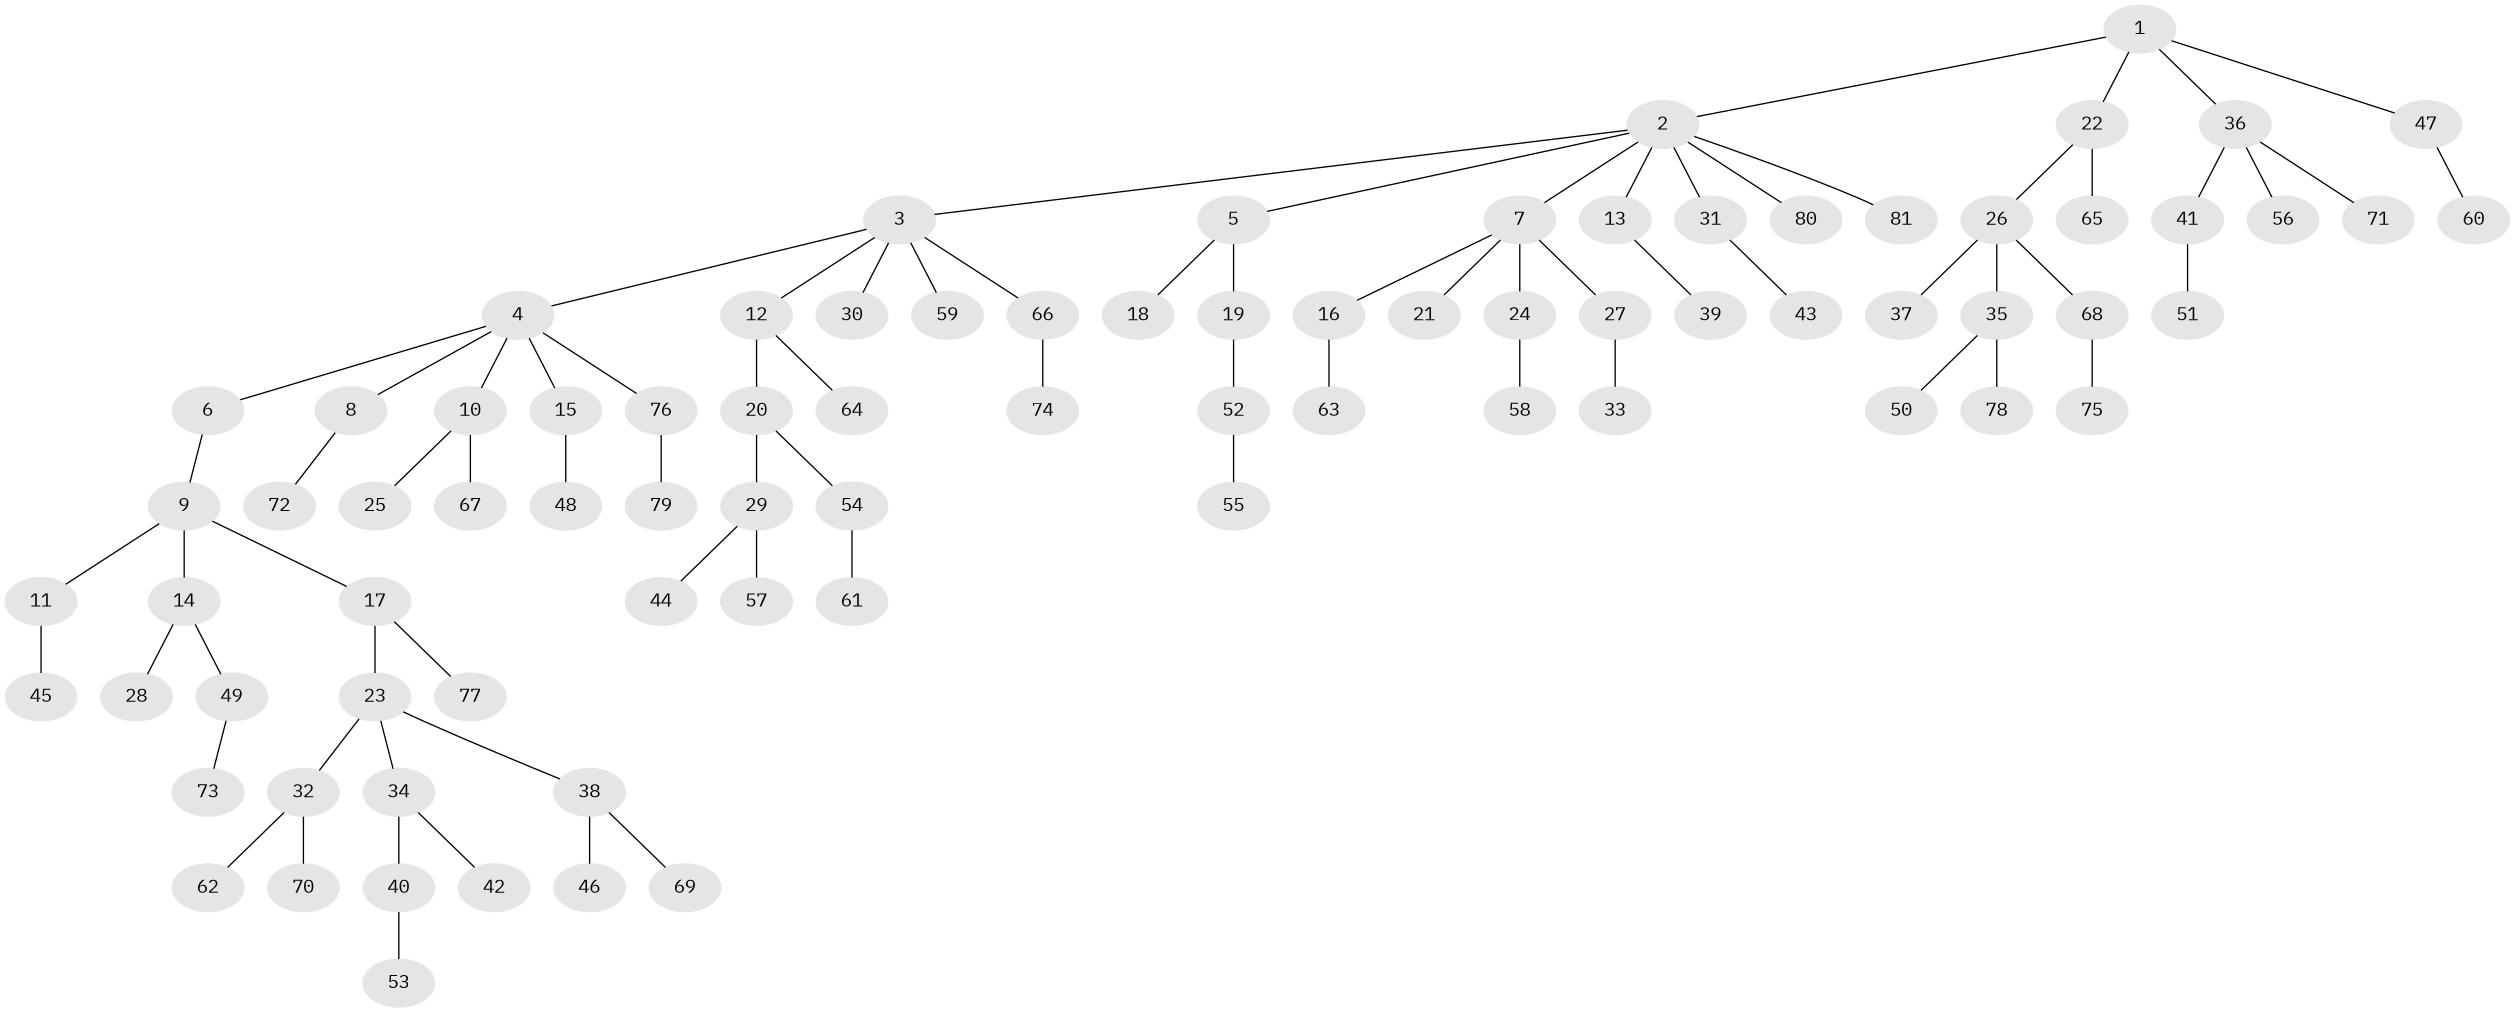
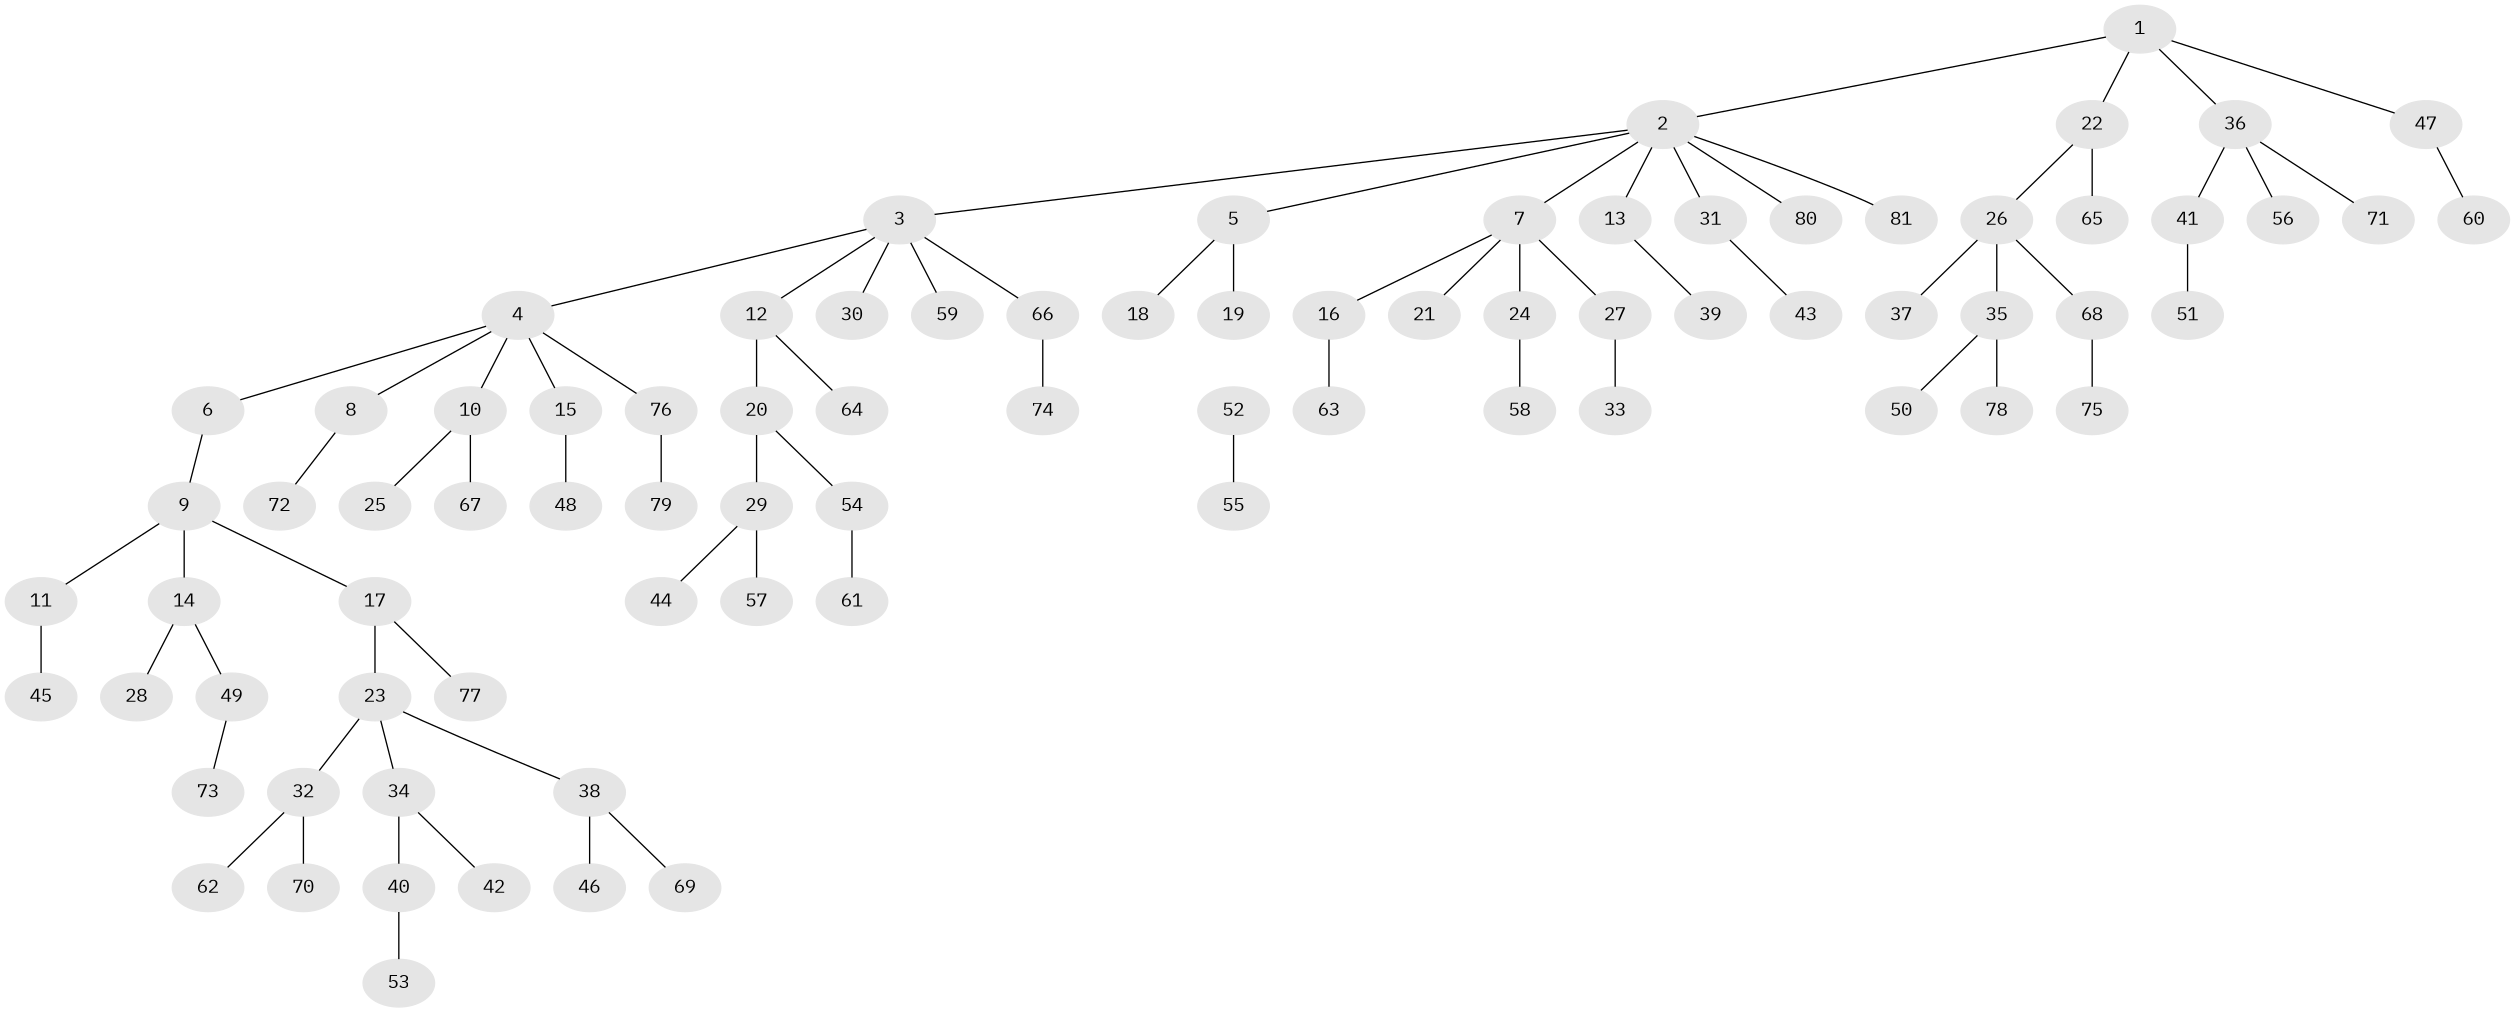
(1234, 363) -> none
